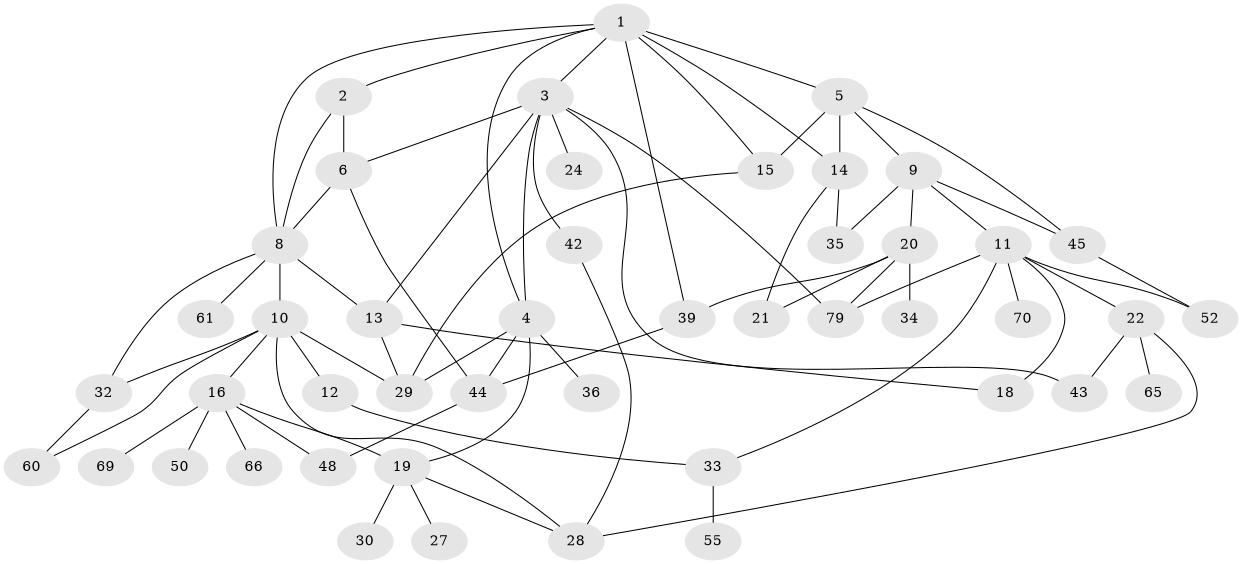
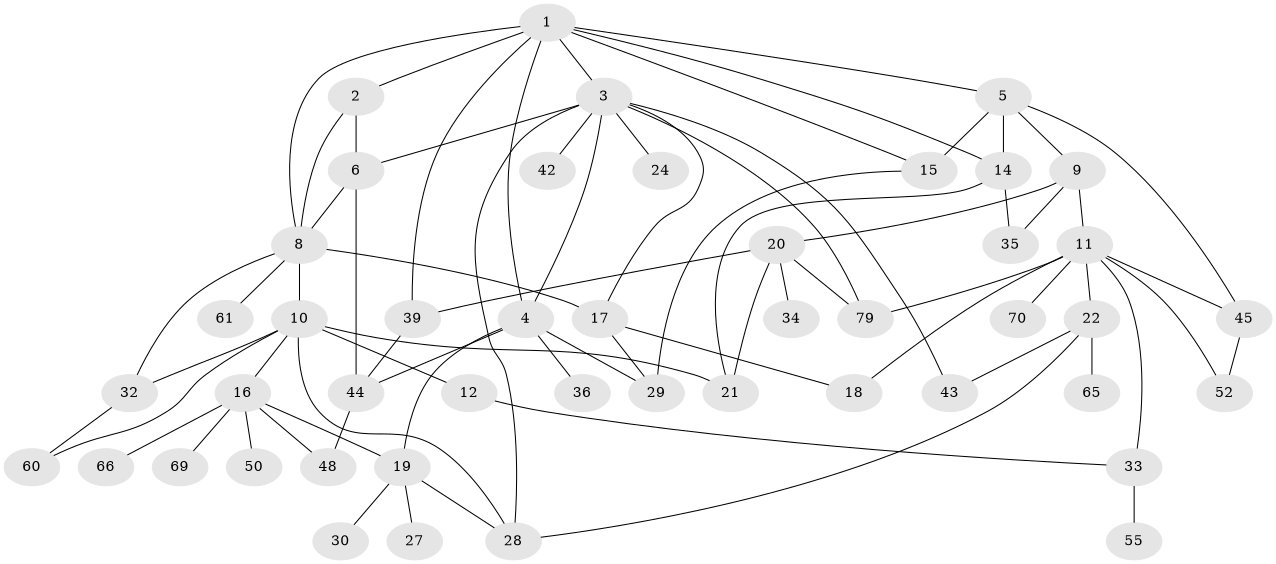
(996, 207) -> (1165, 282)
(375, 319) -> (600, 319)
(342, 356) -> (518, 350)
(631, 393) -> (480, 294)
